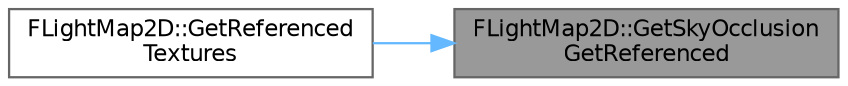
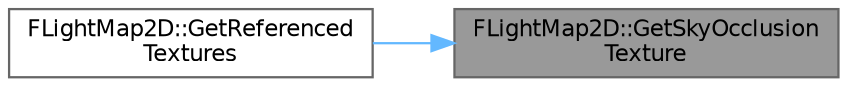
(646, 43) -> (646, 43)
